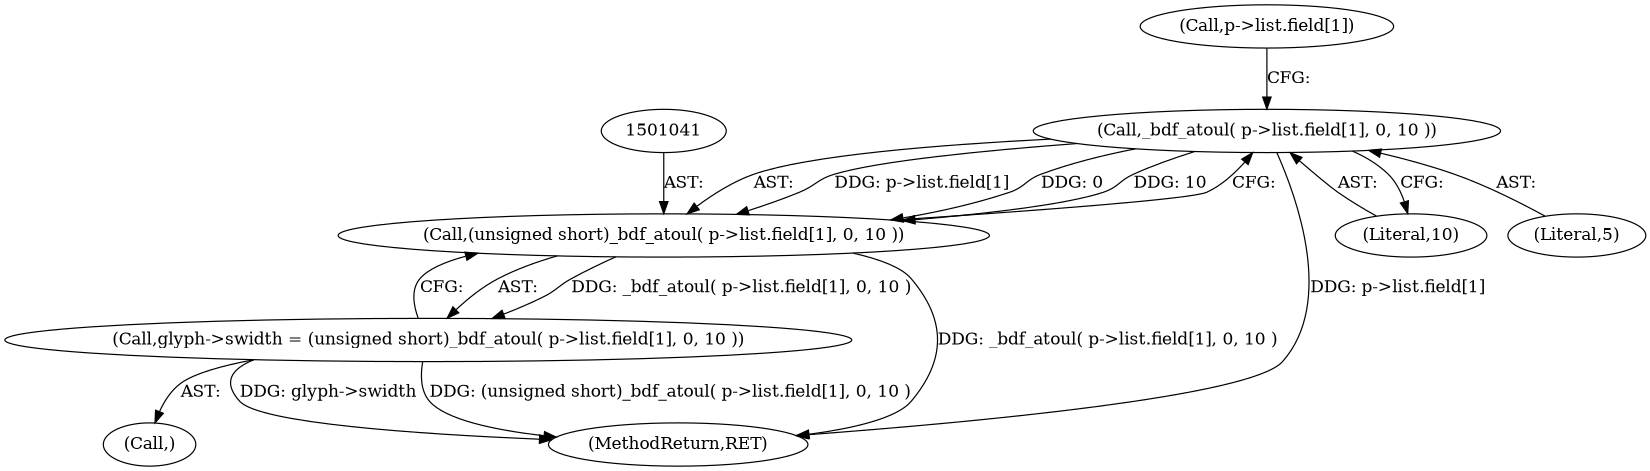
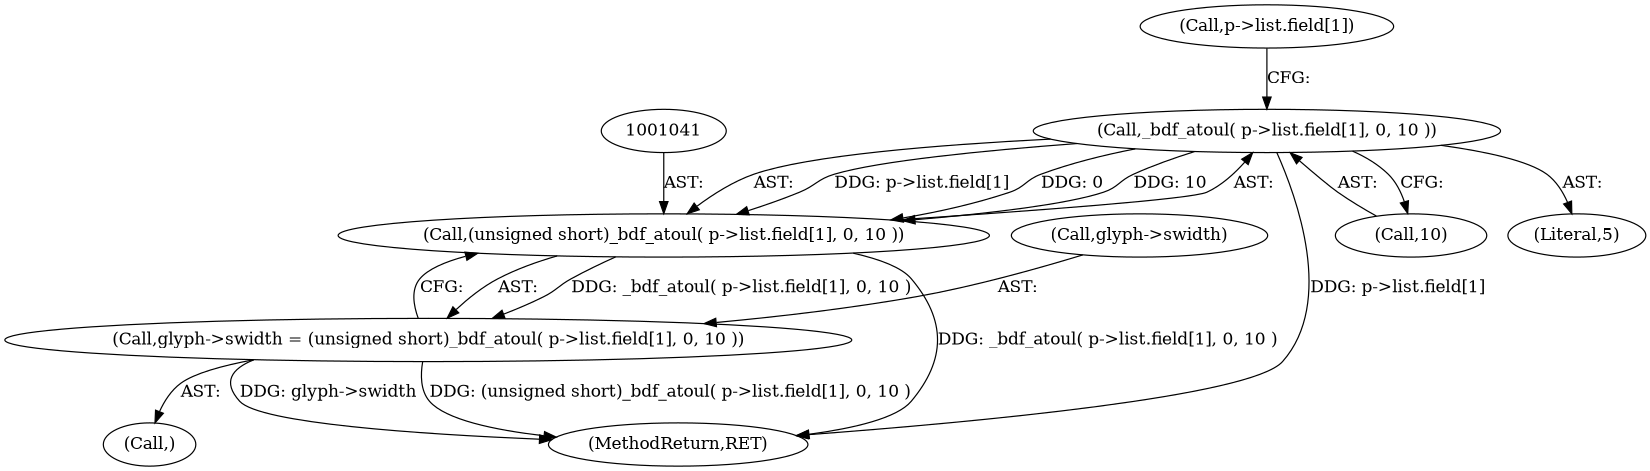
(664, 131) -> (664, 131)
(1465, 178) -> (1512, 159)
(1257, 183) -> (1257, 183)
none -> (1140, 235)
(1411, 235) -> (1411, 235)
